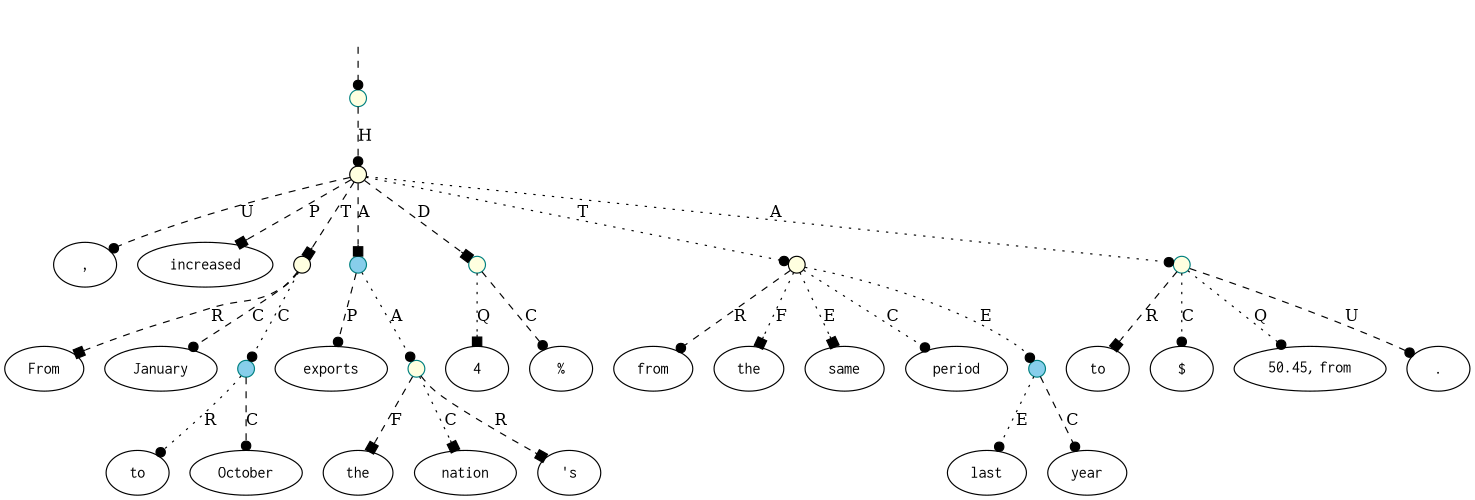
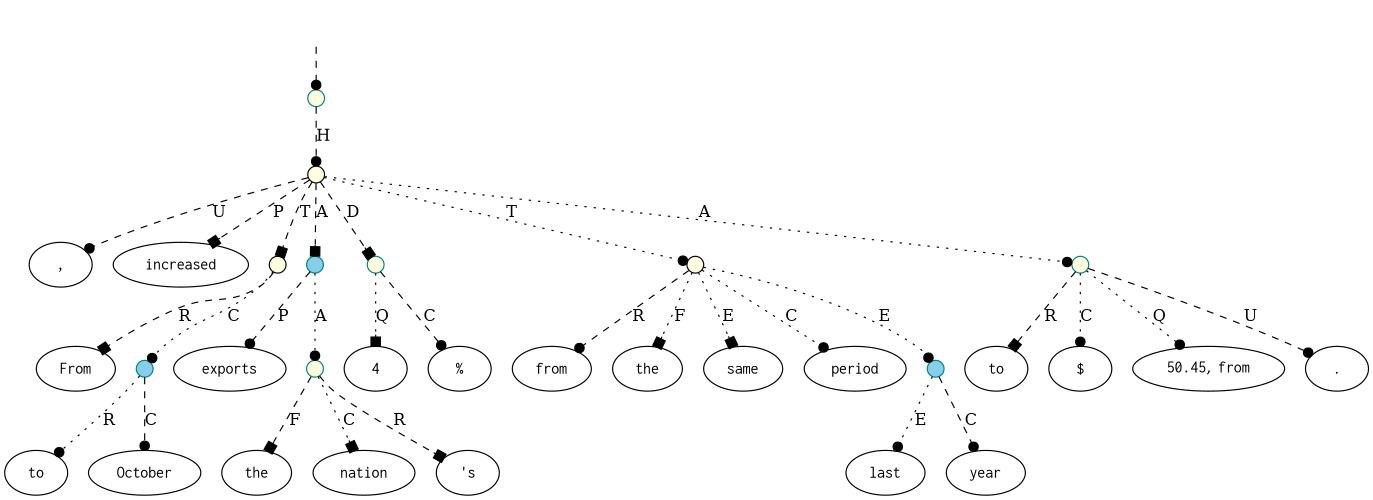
(161, 369) -> none
